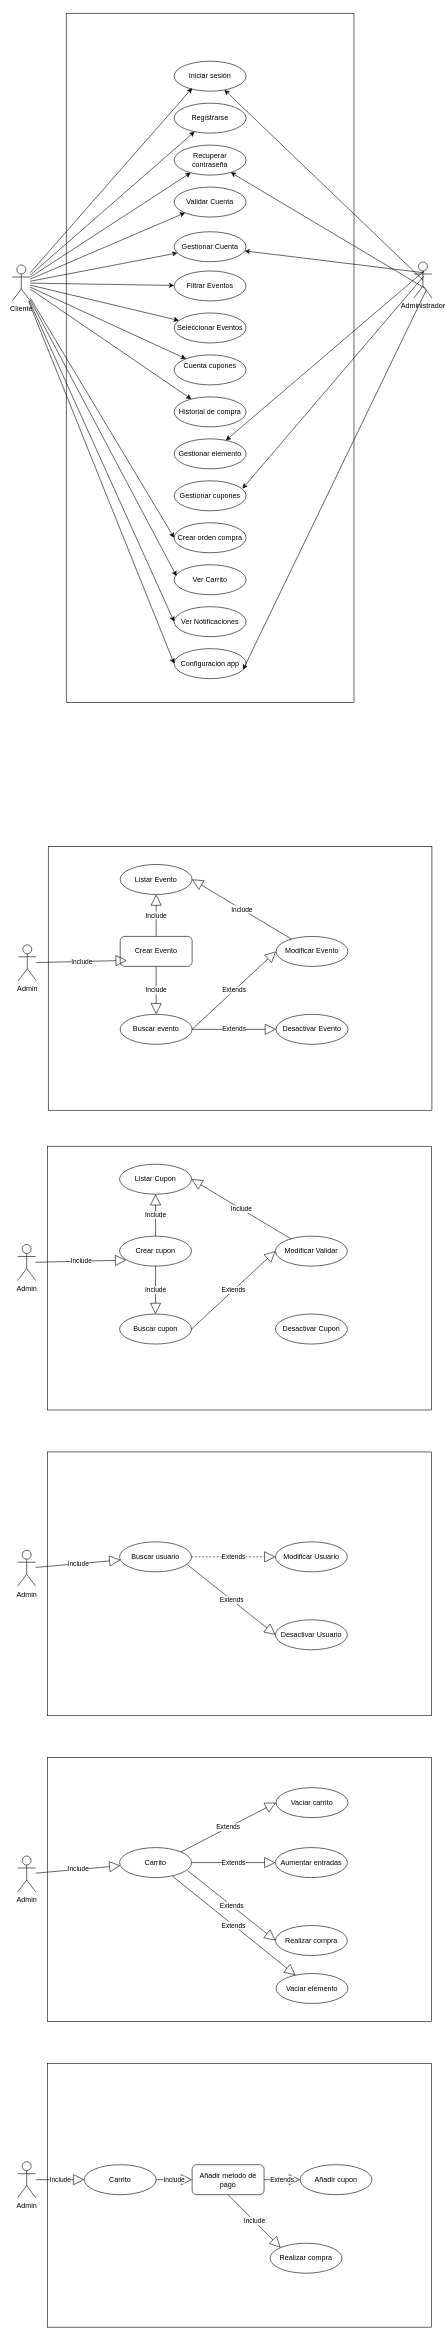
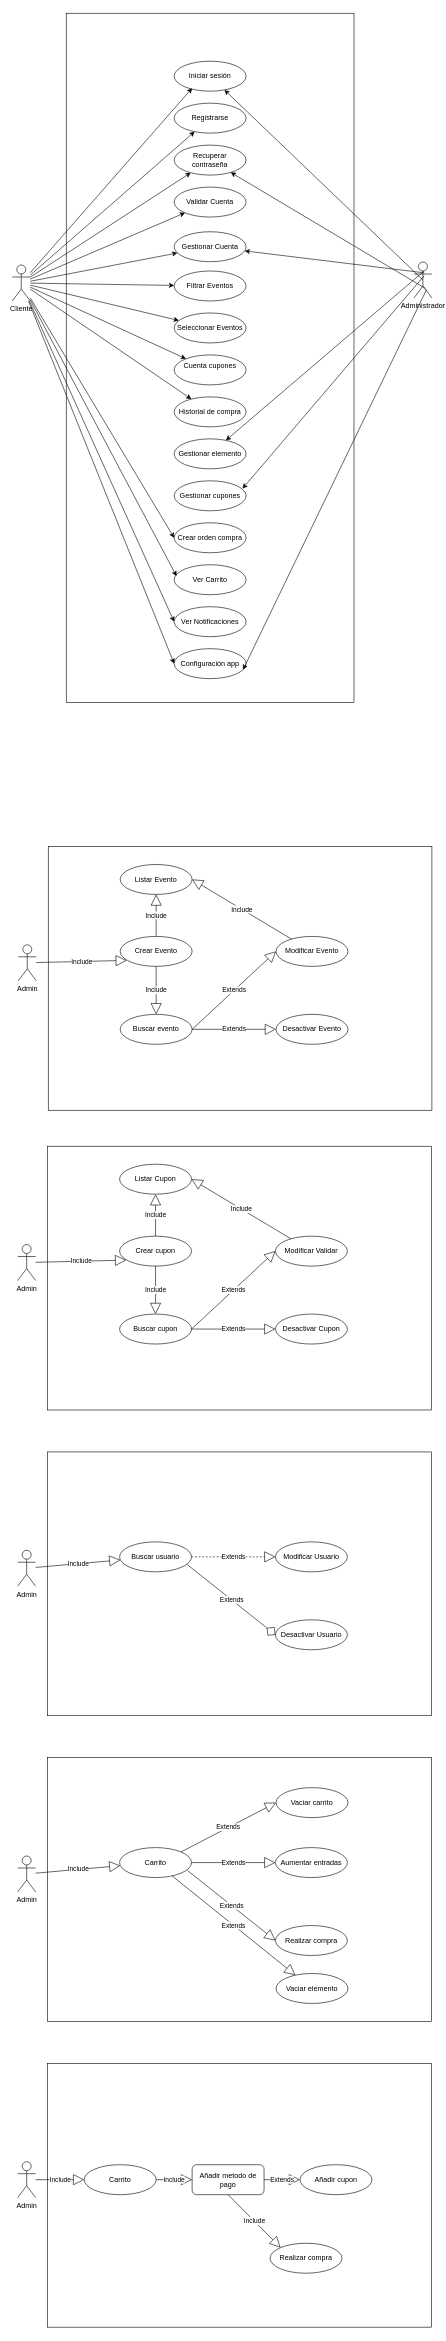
(156, 951) -> (156, 951)
none -> (233, 1329)
(266, 1627) -> (266, 1627)
